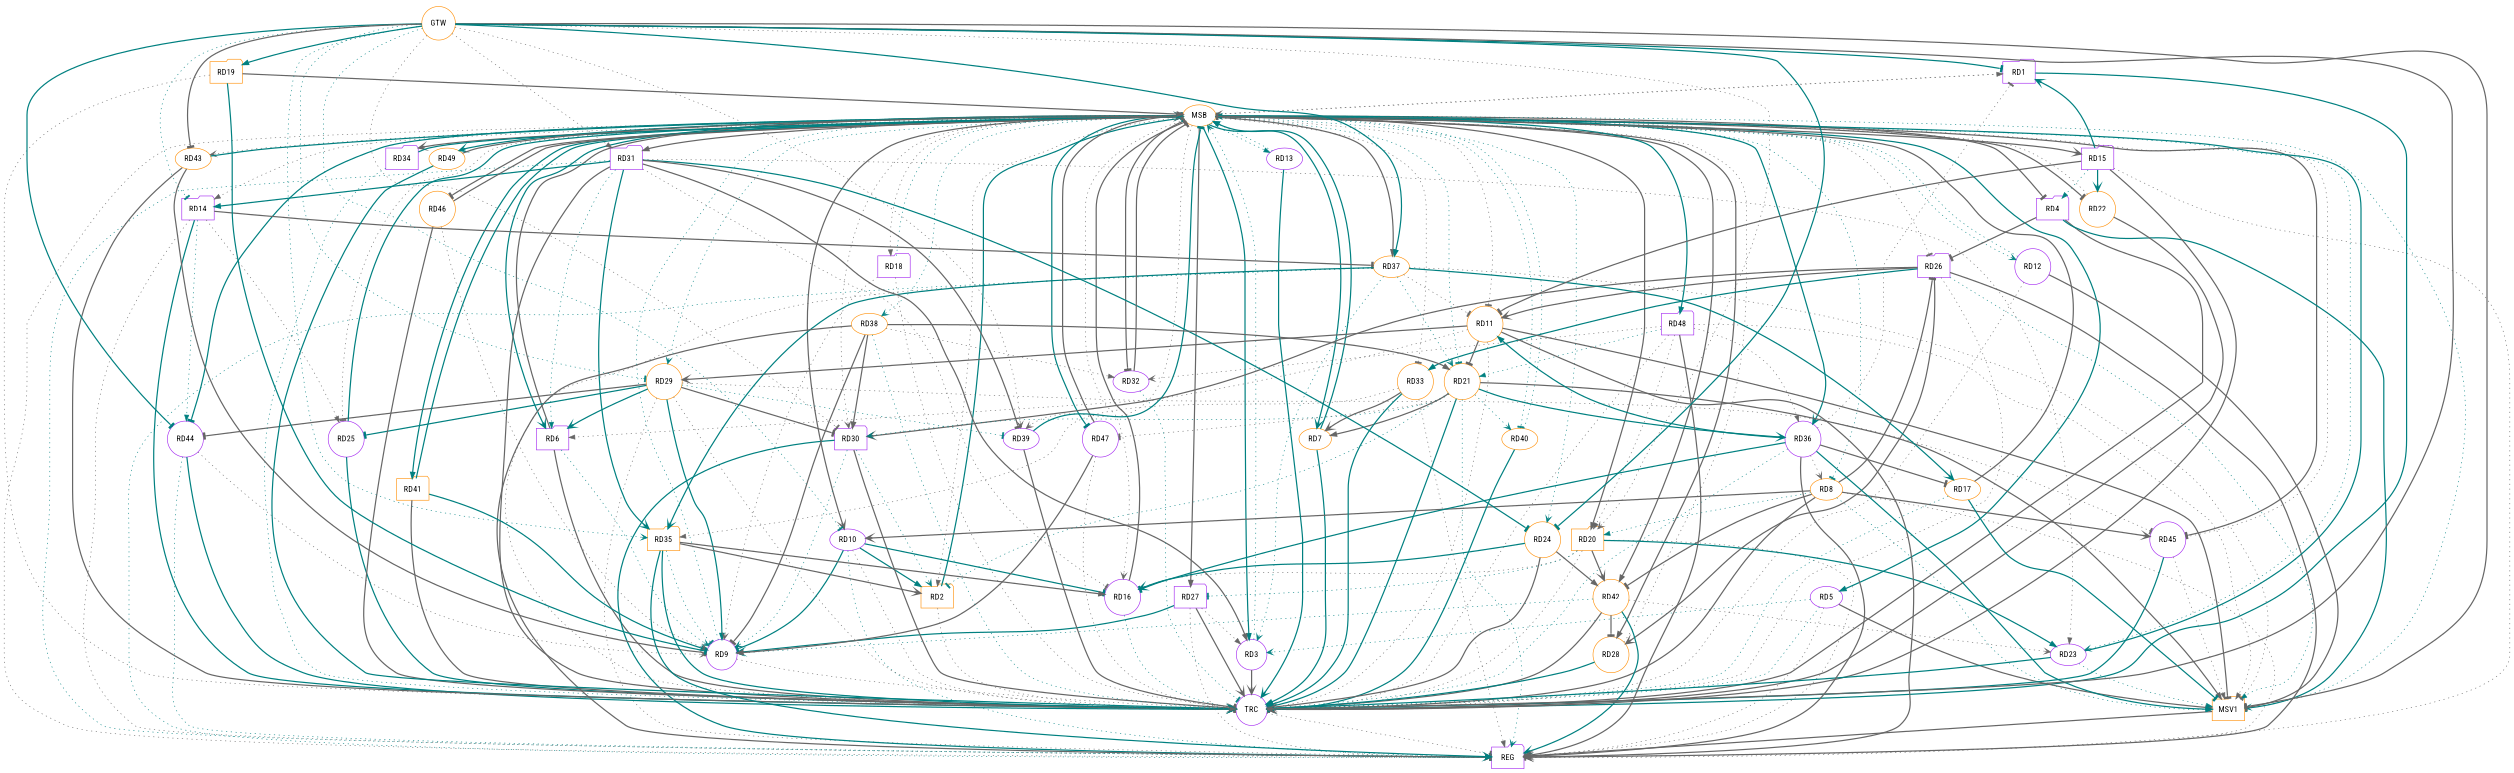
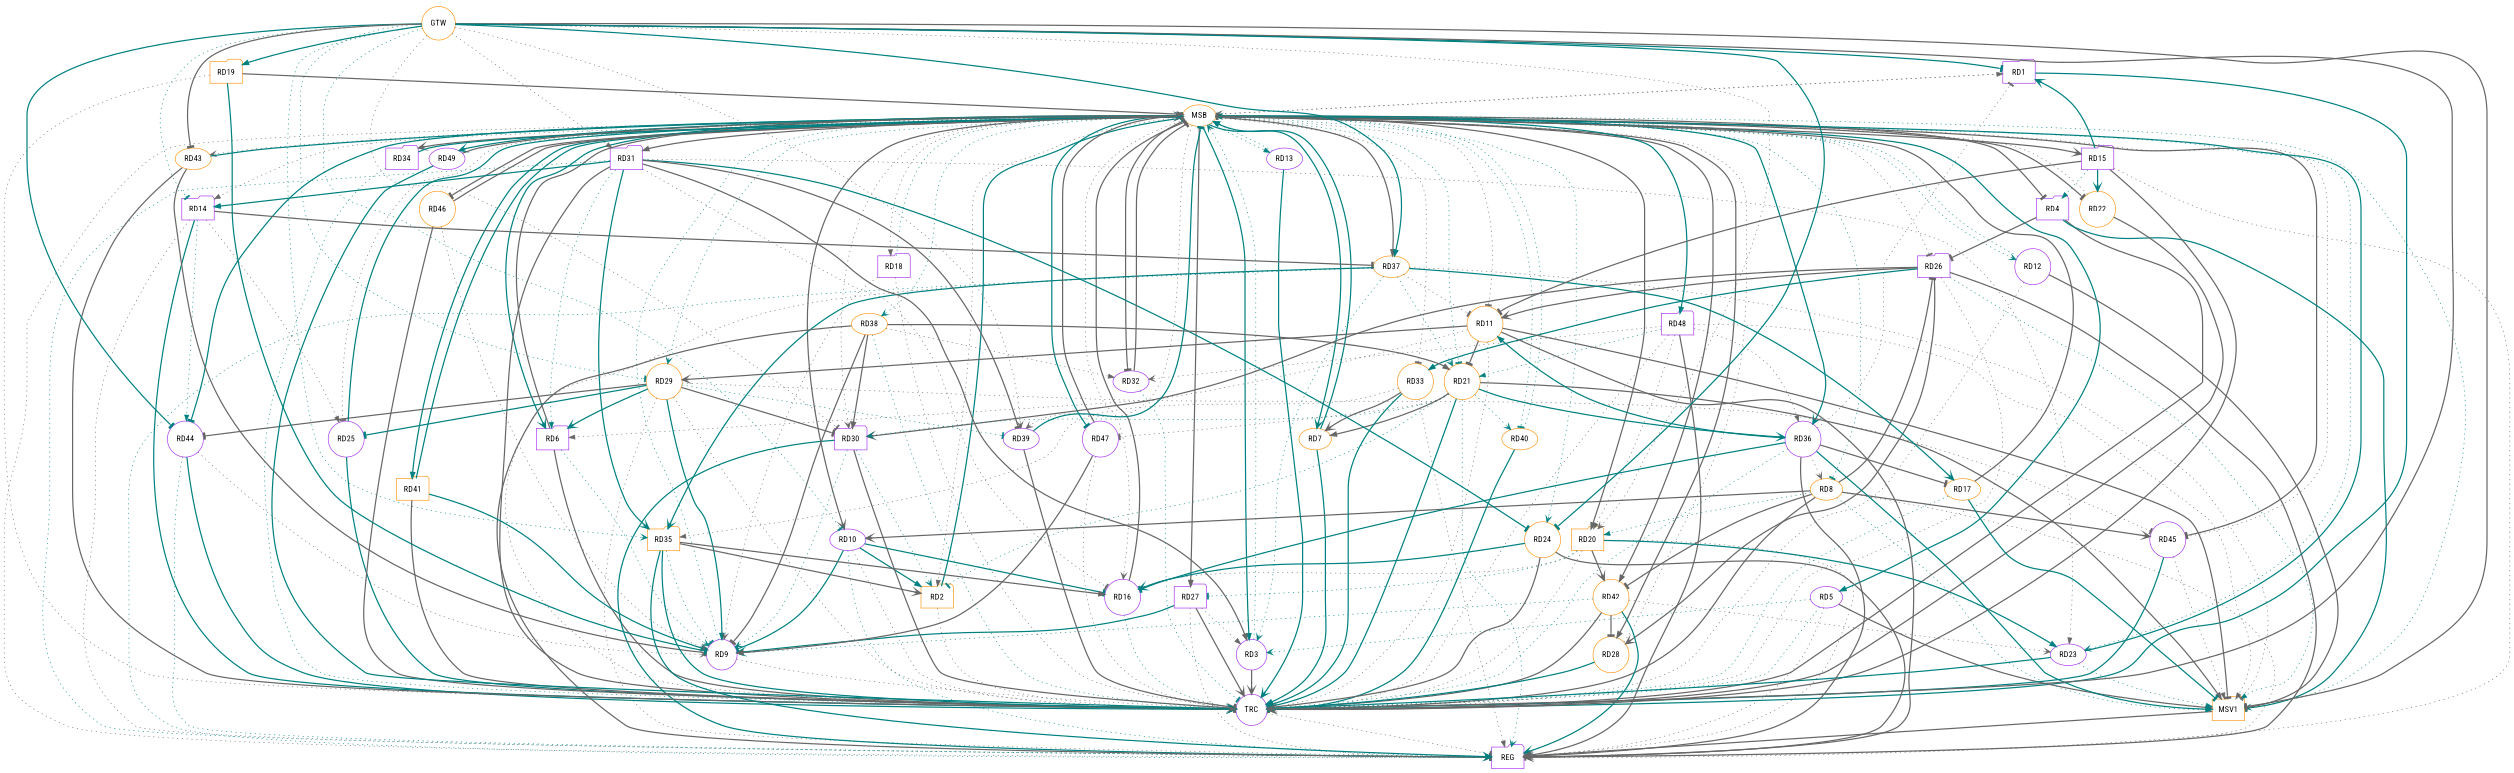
(447, 159) -> (447, 159)
(1577, 569) -> (1891, 713)
